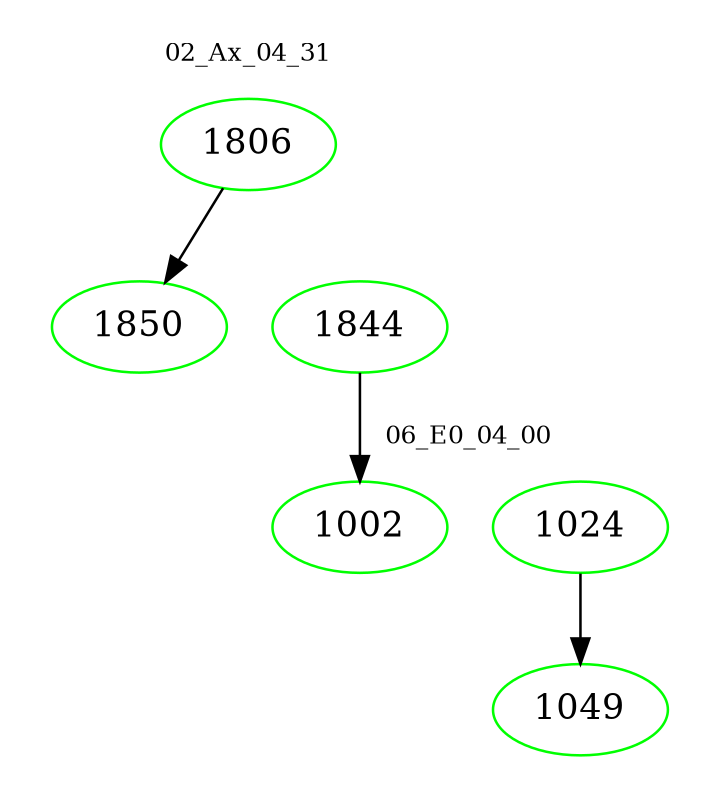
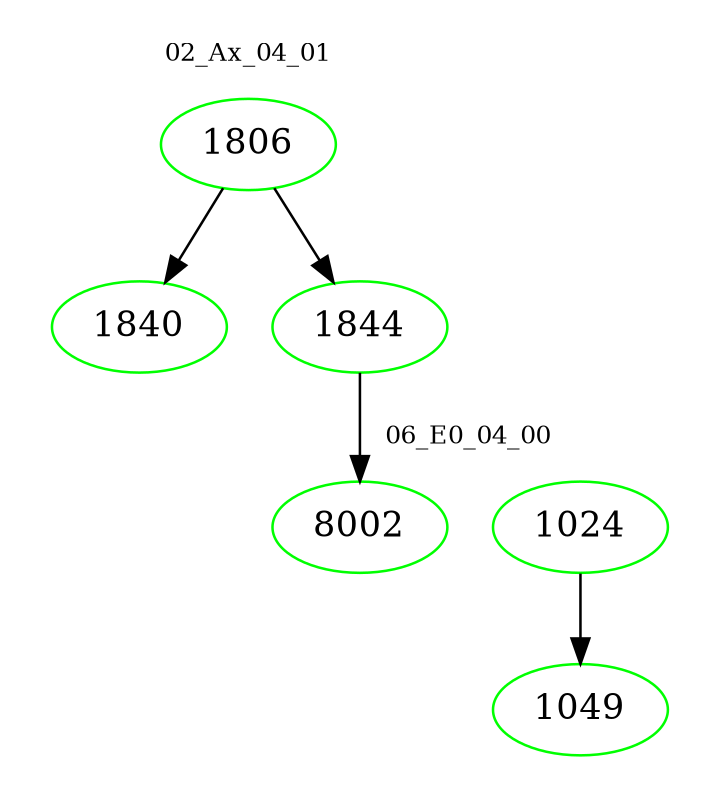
(248, 54) -> (248, 54)
none -> (297, 224)
(139, 327) -> (139, 327)
(360, 527) -> (360, 527)
